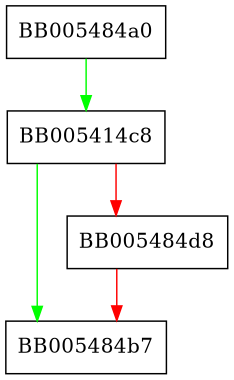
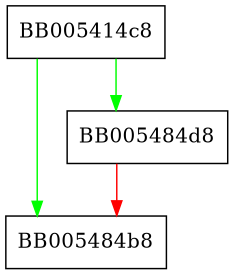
(86, 32) -> none
(116, 182) -> (116, 77)
(86, 347) -> (86, 242)
